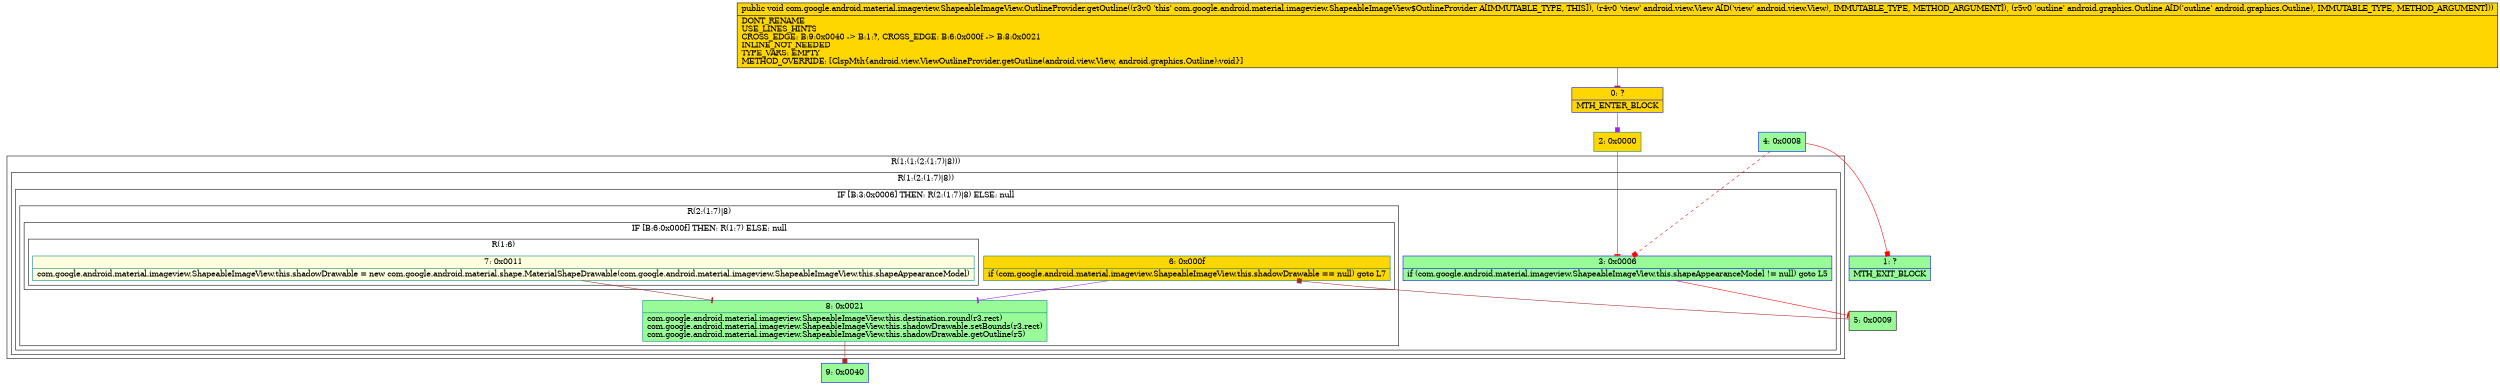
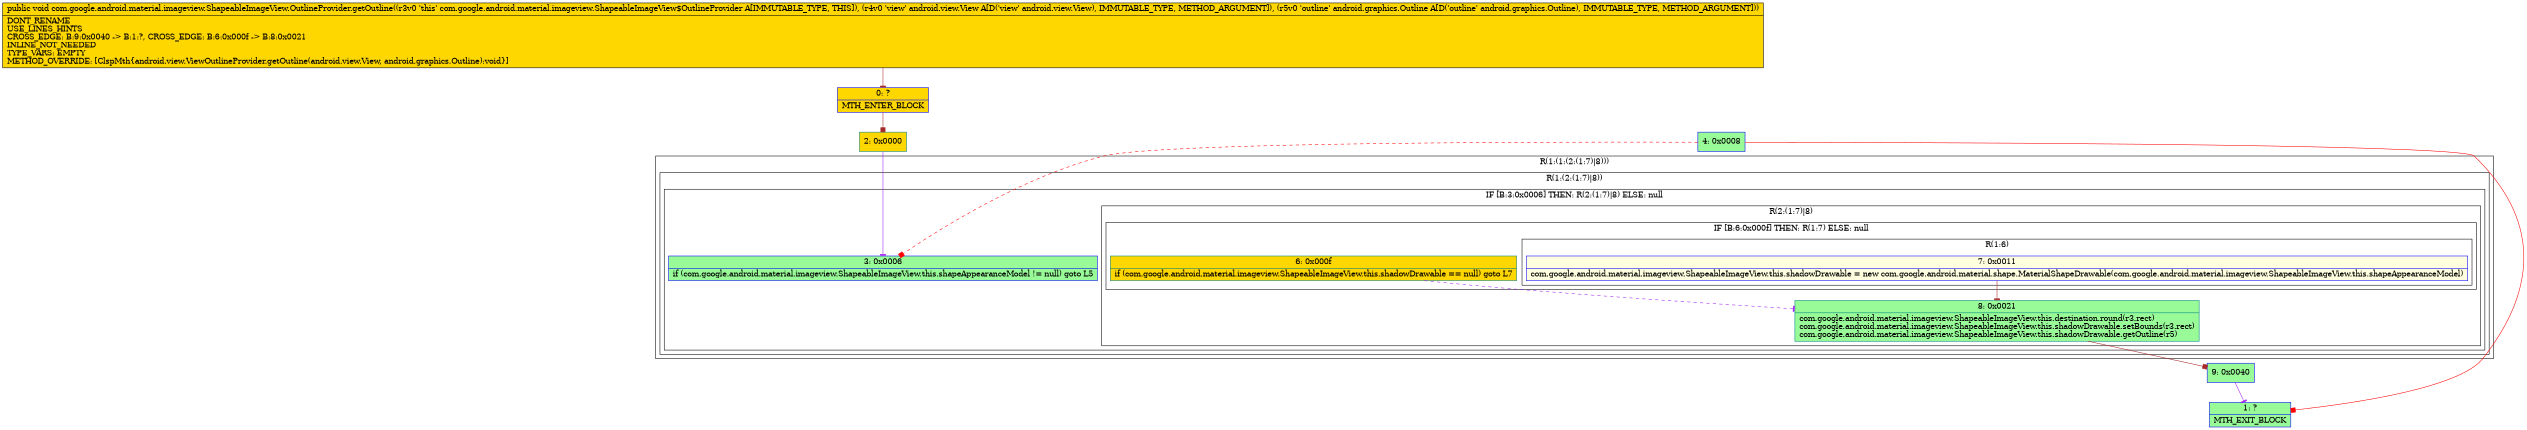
(1617, 119) -> (883, 119)
(1617, 202) -> (883, 202)
(503, 268) -> (1997, 268)
(1028, 293) -> (1608, 296)
(1873, 321) -> none
none -> (2239, 391)
